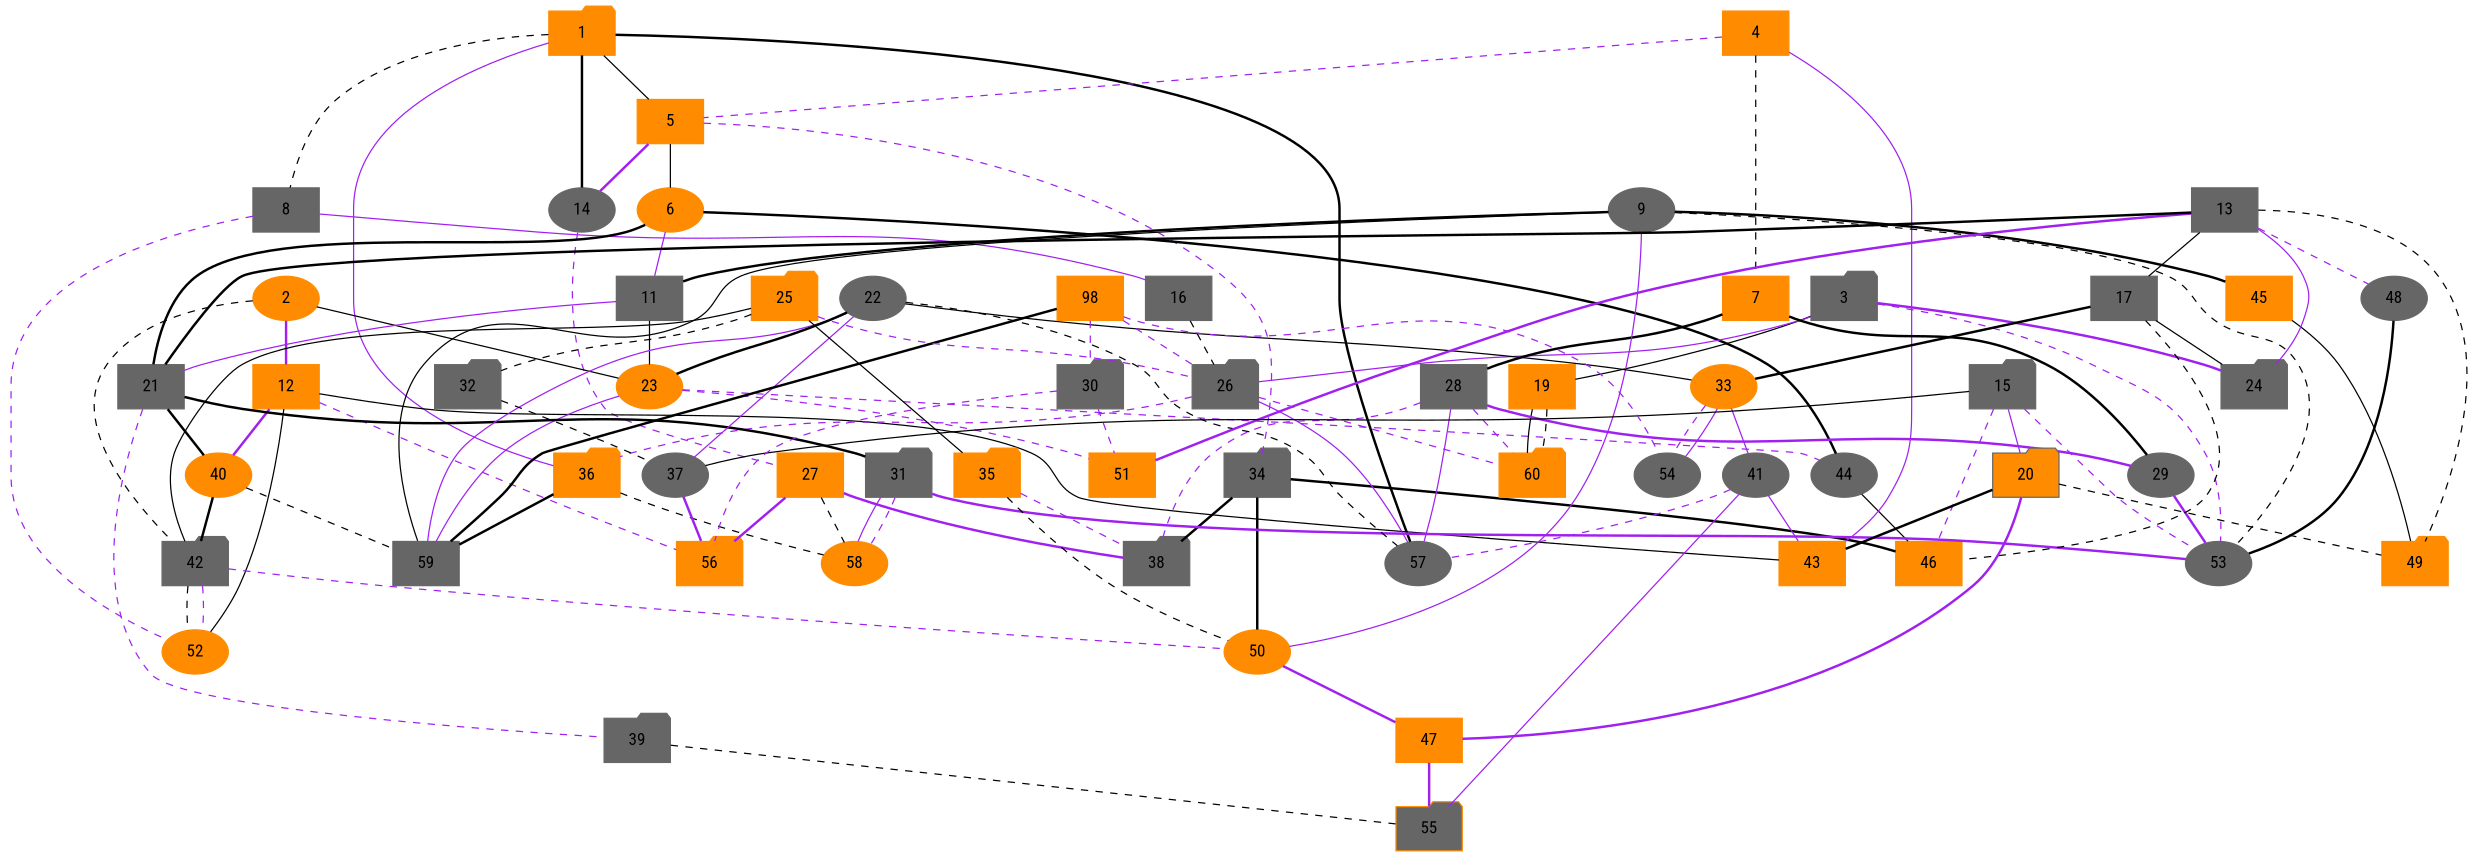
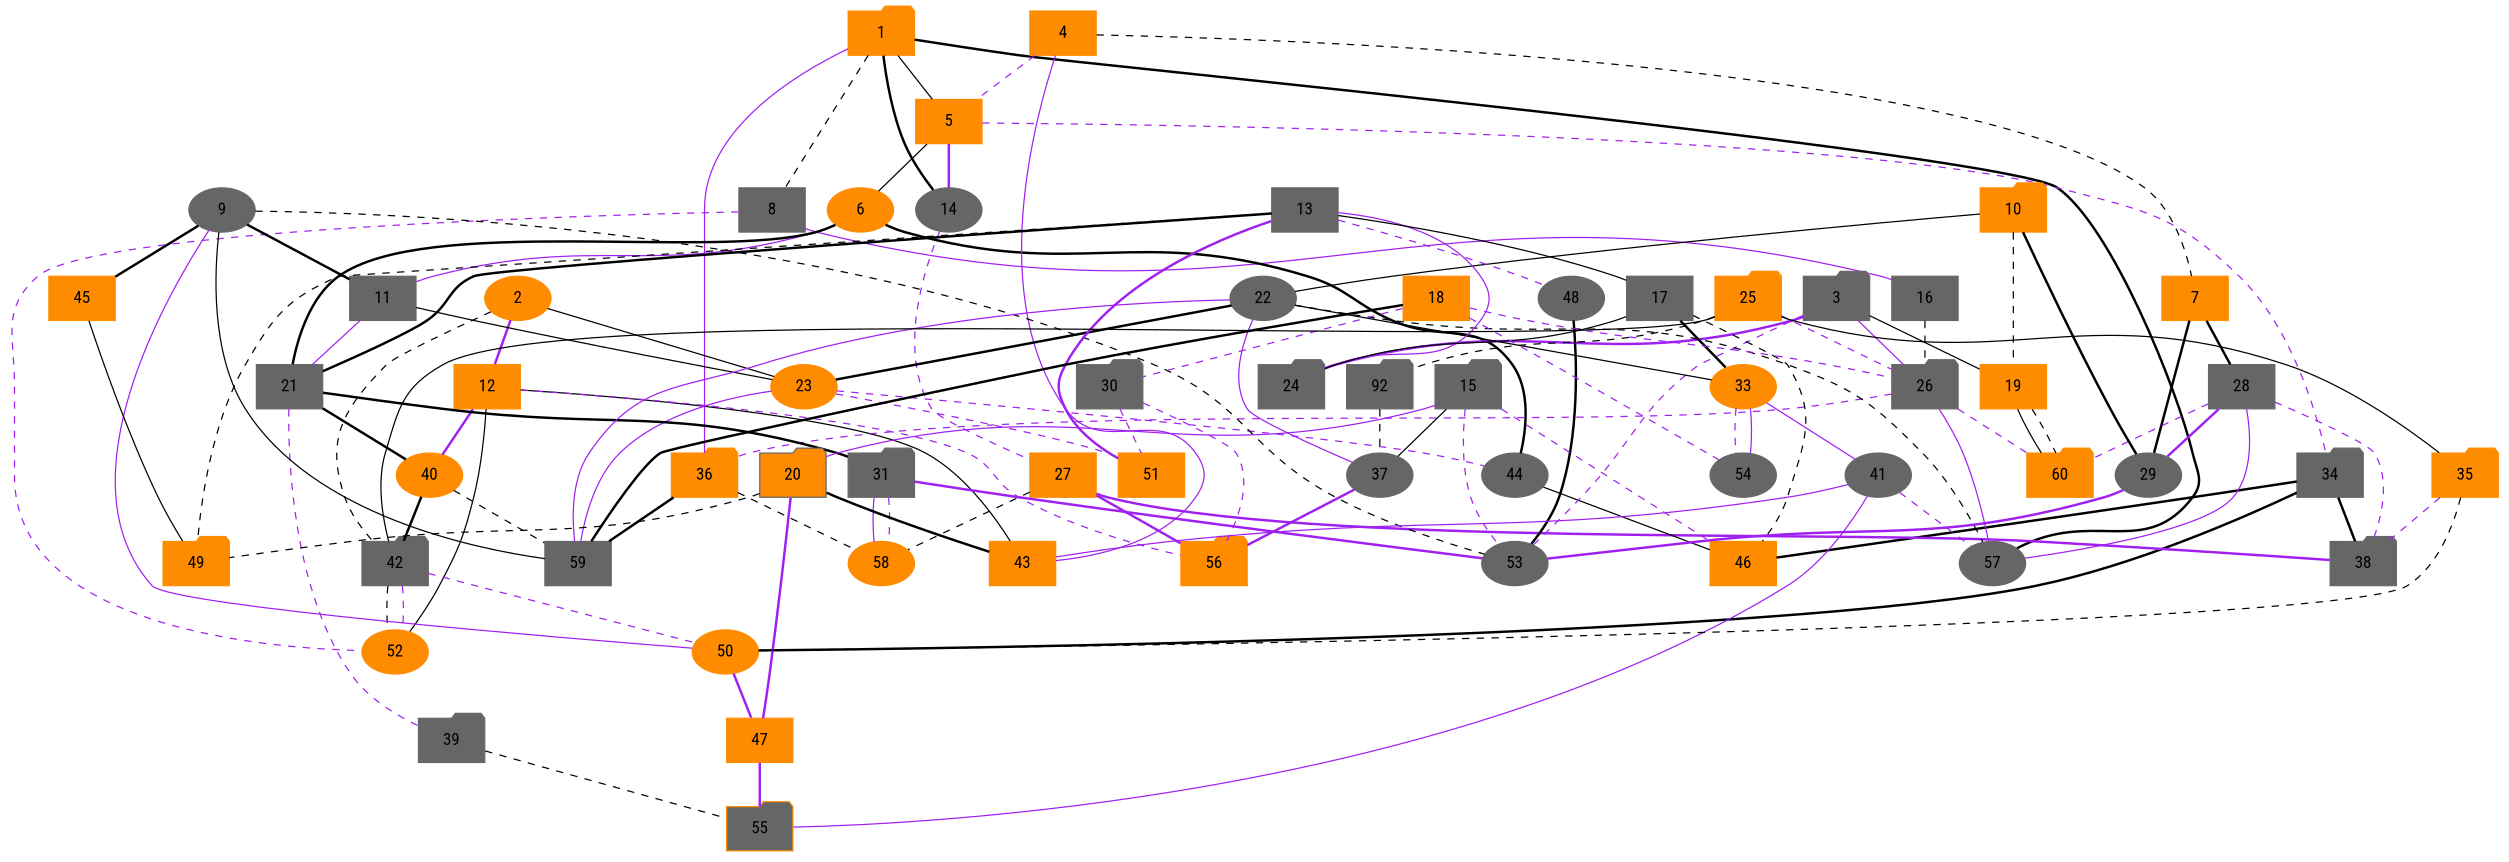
none -> (2013, 210)
(1090, 298) -> (1436, 298)
(468, 387) -> (1380, 387)
